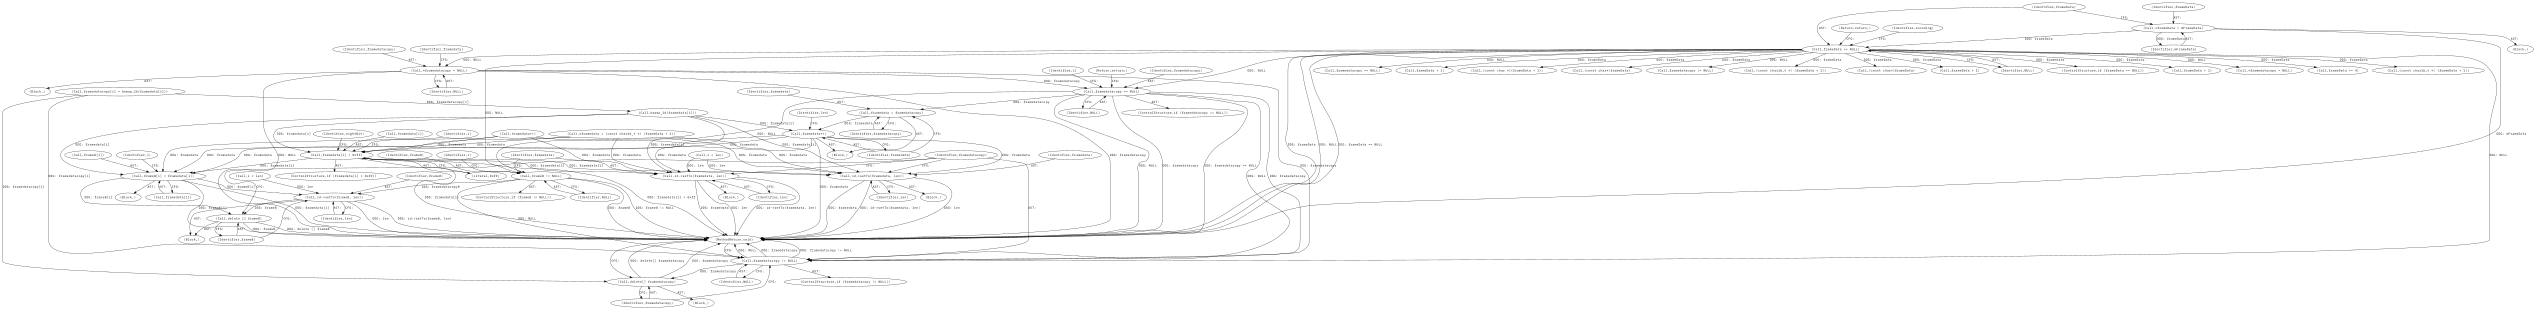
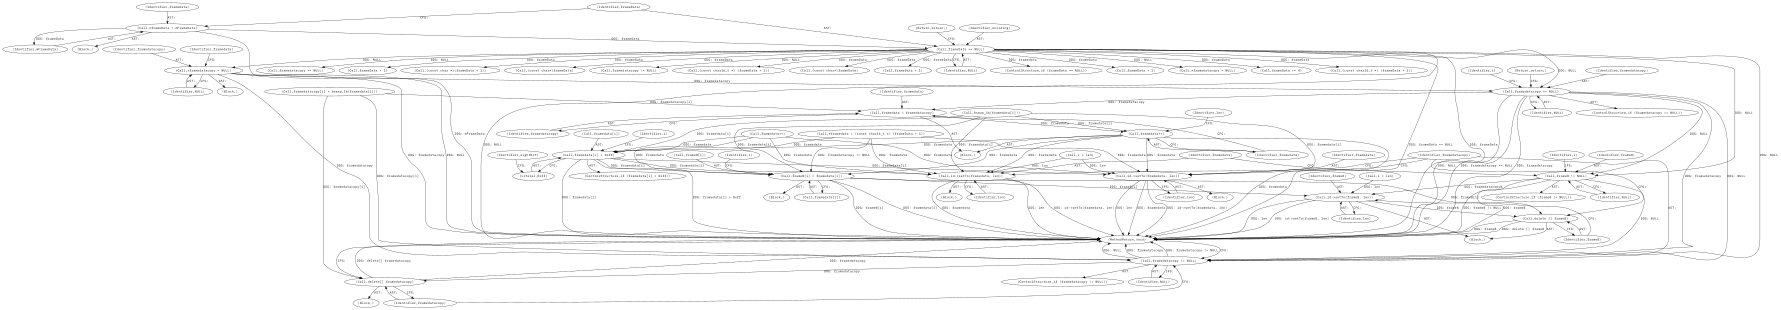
(1884, 39) -> (982, 39)
(402, 102) -> (599, 102)
(340, 143) -> (517, 166)
(221, 155) -> (844, 155)
